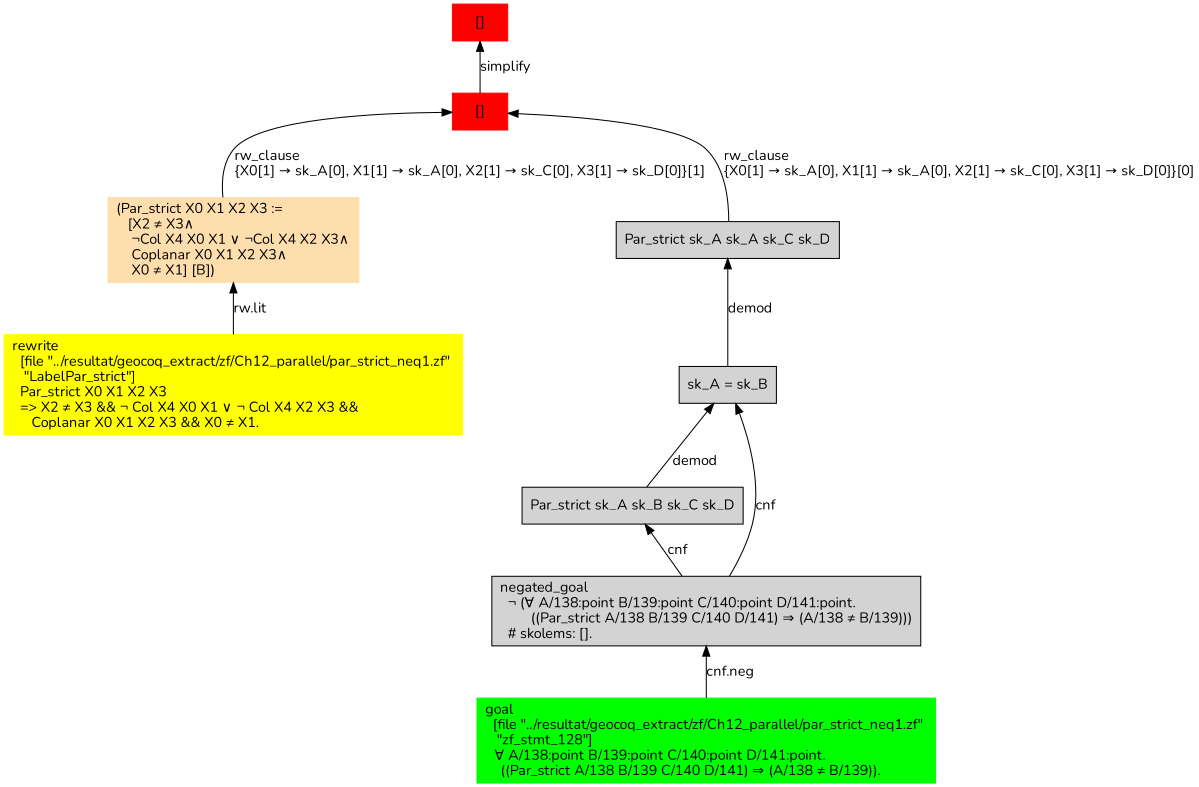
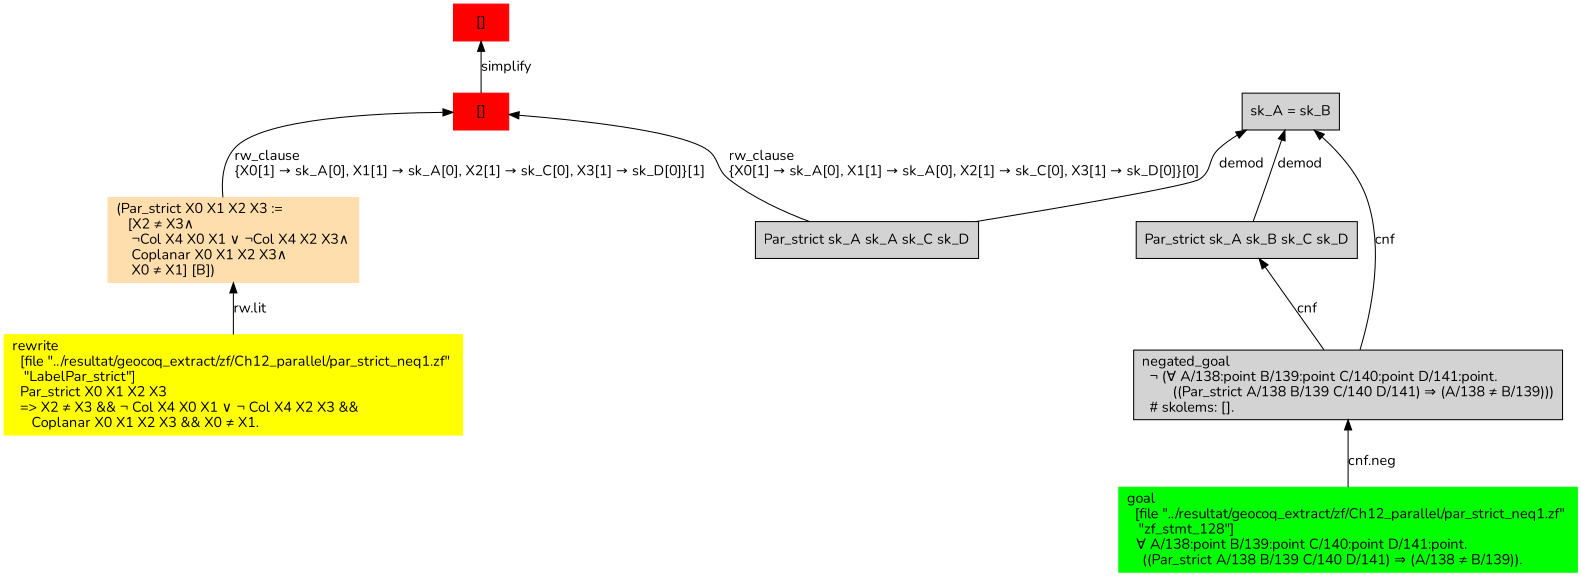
(728, 318) -> (1118, 197)
